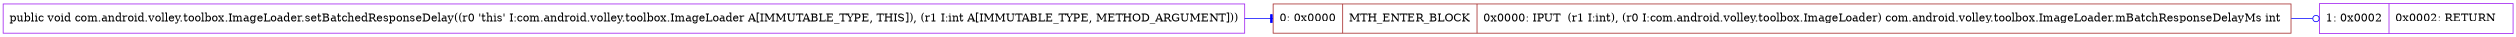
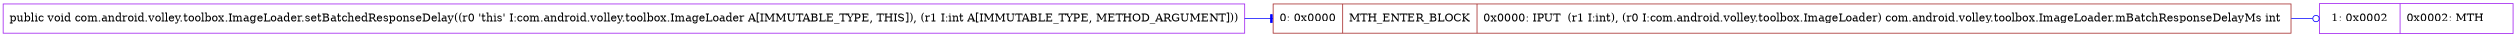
(2451, 18) -> (2451, 18)
